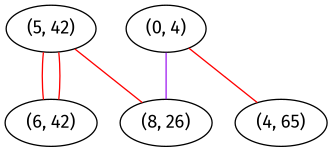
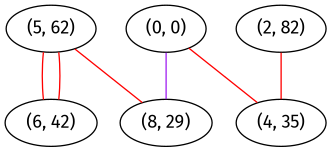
(51, 29) -> (51, 29)
(166, 29) -> (166, 29)
none -> (281, 29)
(166, 123) -> (166, 123)
(281, 123) -> (281, 123)
